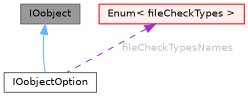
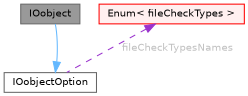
(43, 53) -> (57, 43)
